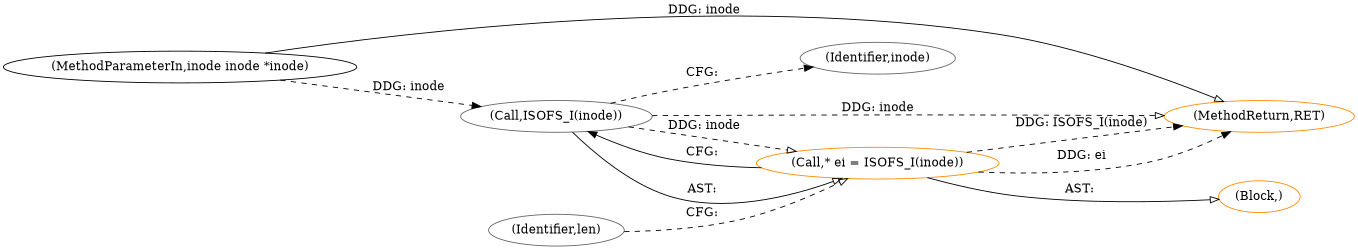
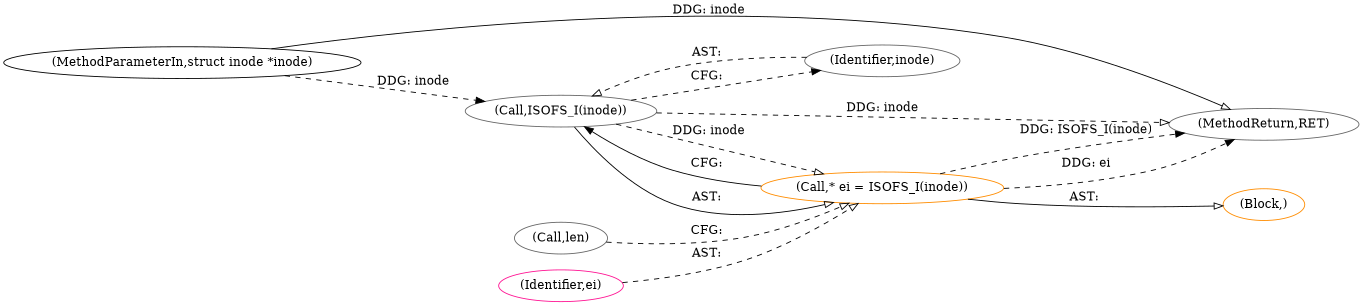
none -> (702, 63)
(180, 67) -> (182, 63)
(1259, 116) -> (1264, 124)
(556, 230) -> (561, 238)
none -> (561, 286)
